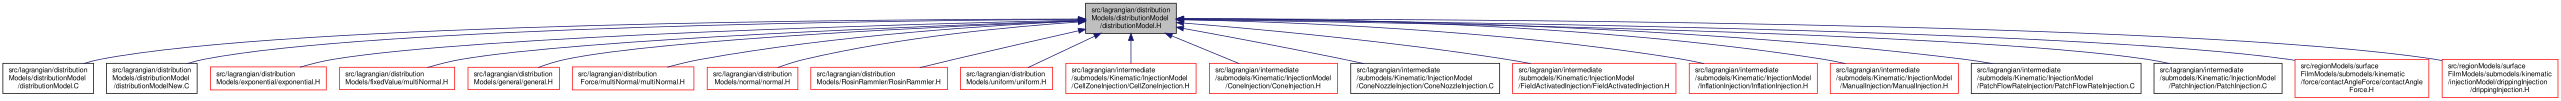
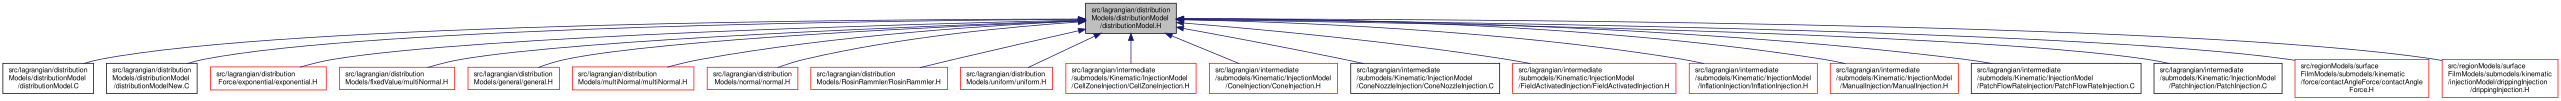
(268, 78) -> (268, 78)
(633, 78) -> (633, 78)
